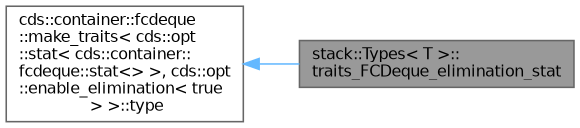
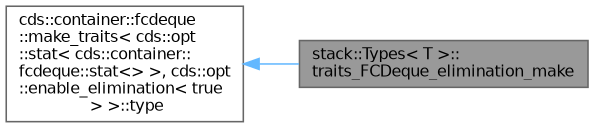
(437, 64) -> (444, 64)
